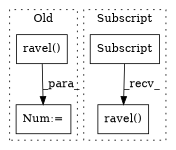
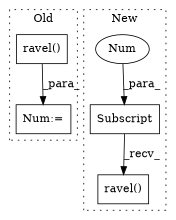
(125, 19) -> (125, 19)
none -> (122, 49)
